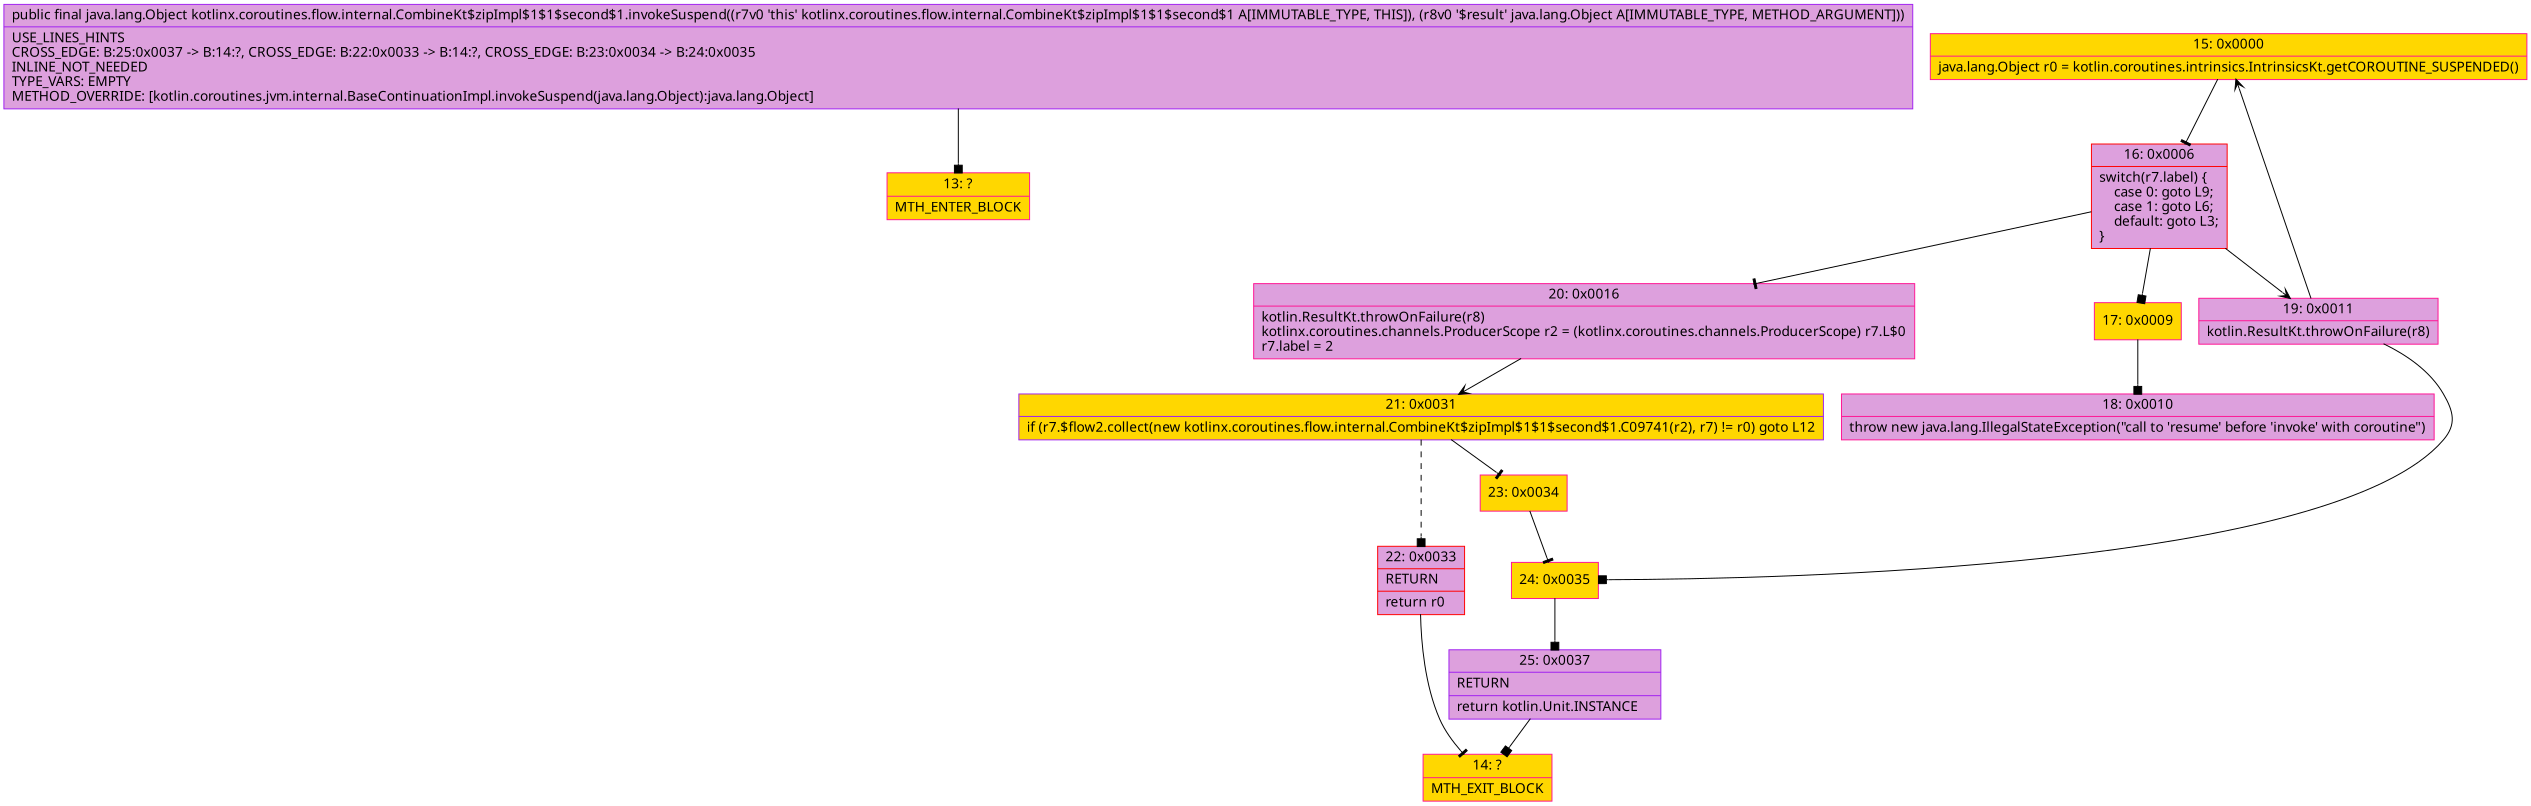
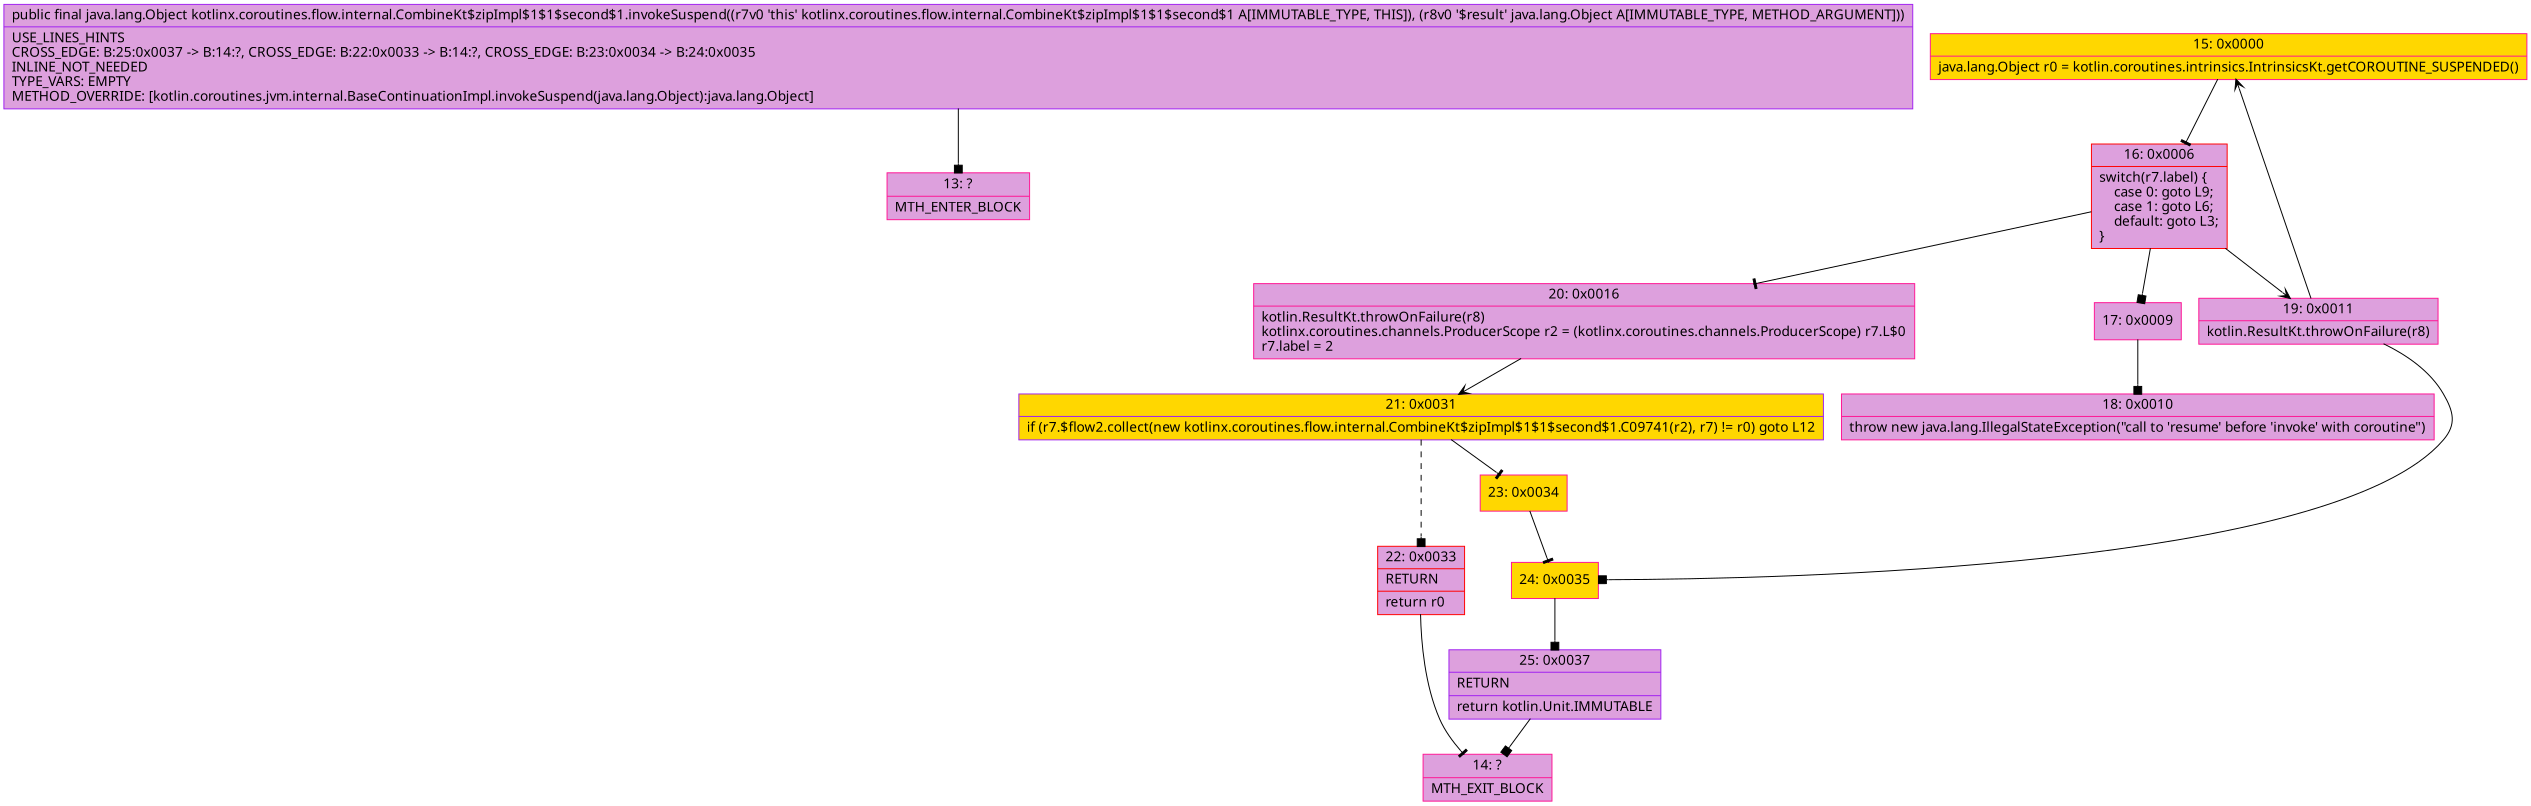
(958, 196) -> (958, 196)
(2138, 321) -> (2138, 321)
(1548, 707) -> (1555, 707)
(1488, 778) -> (1488, 778)
